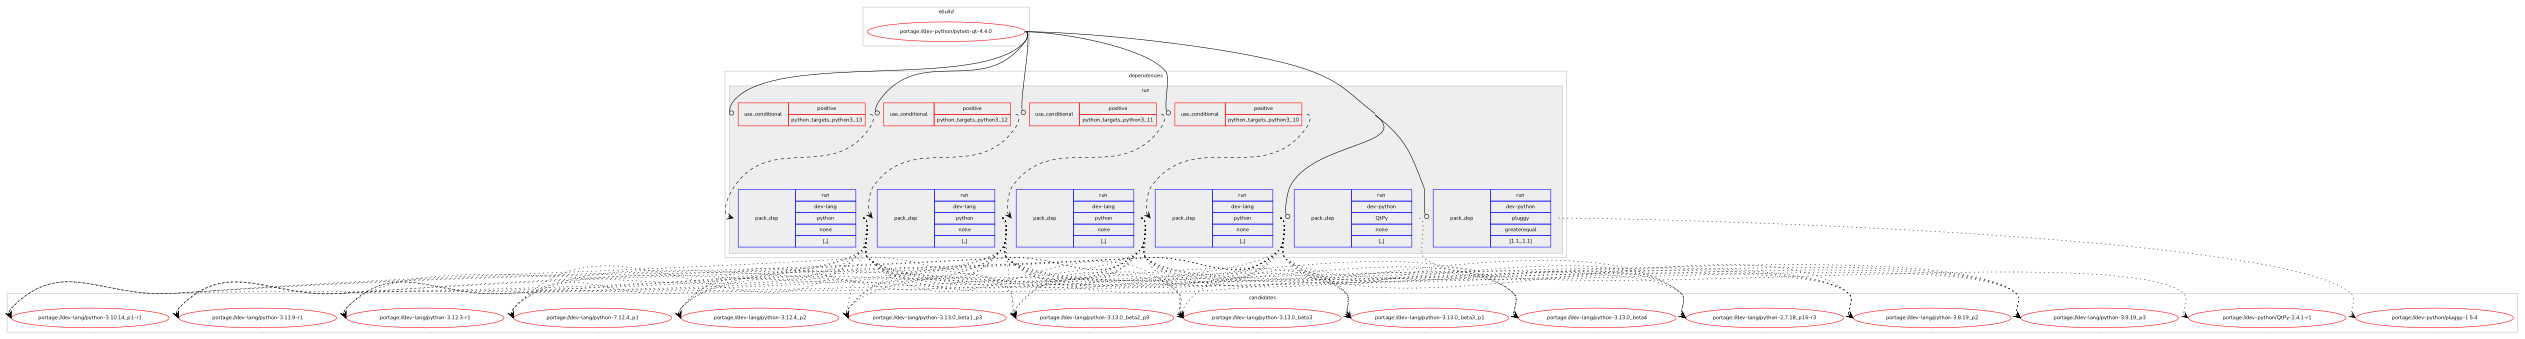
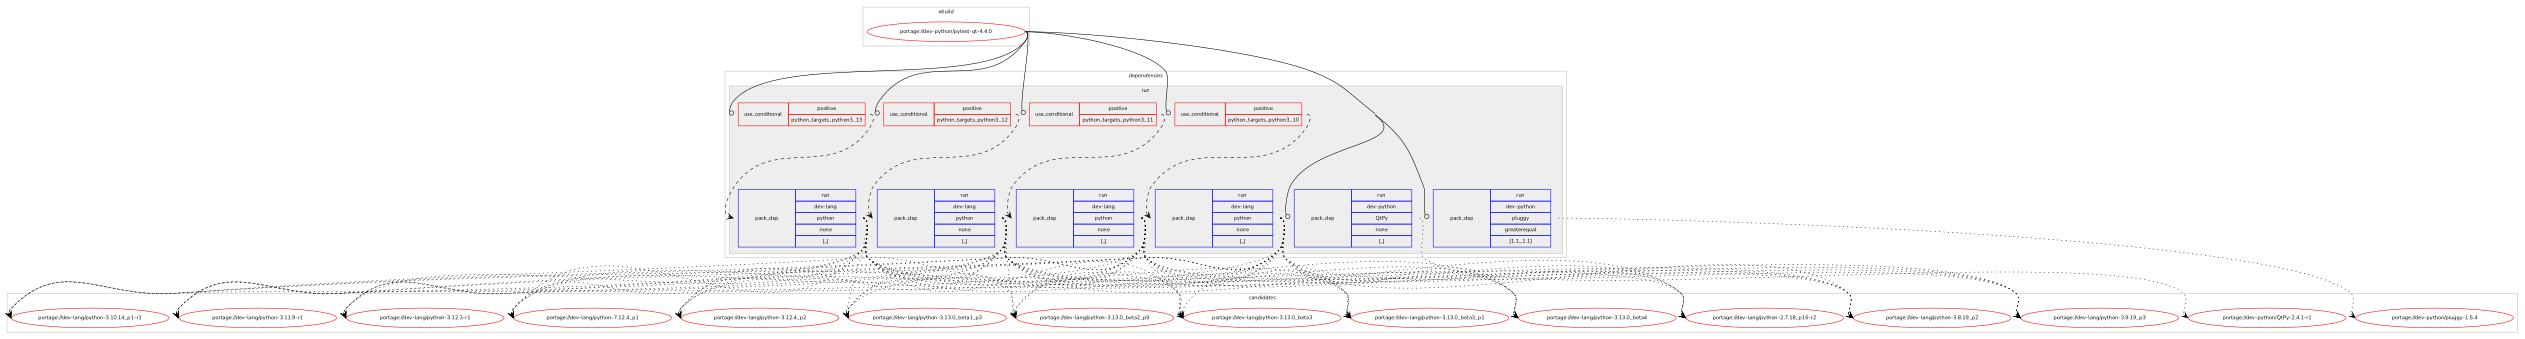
(1765, 318) -> (1765, 318)
